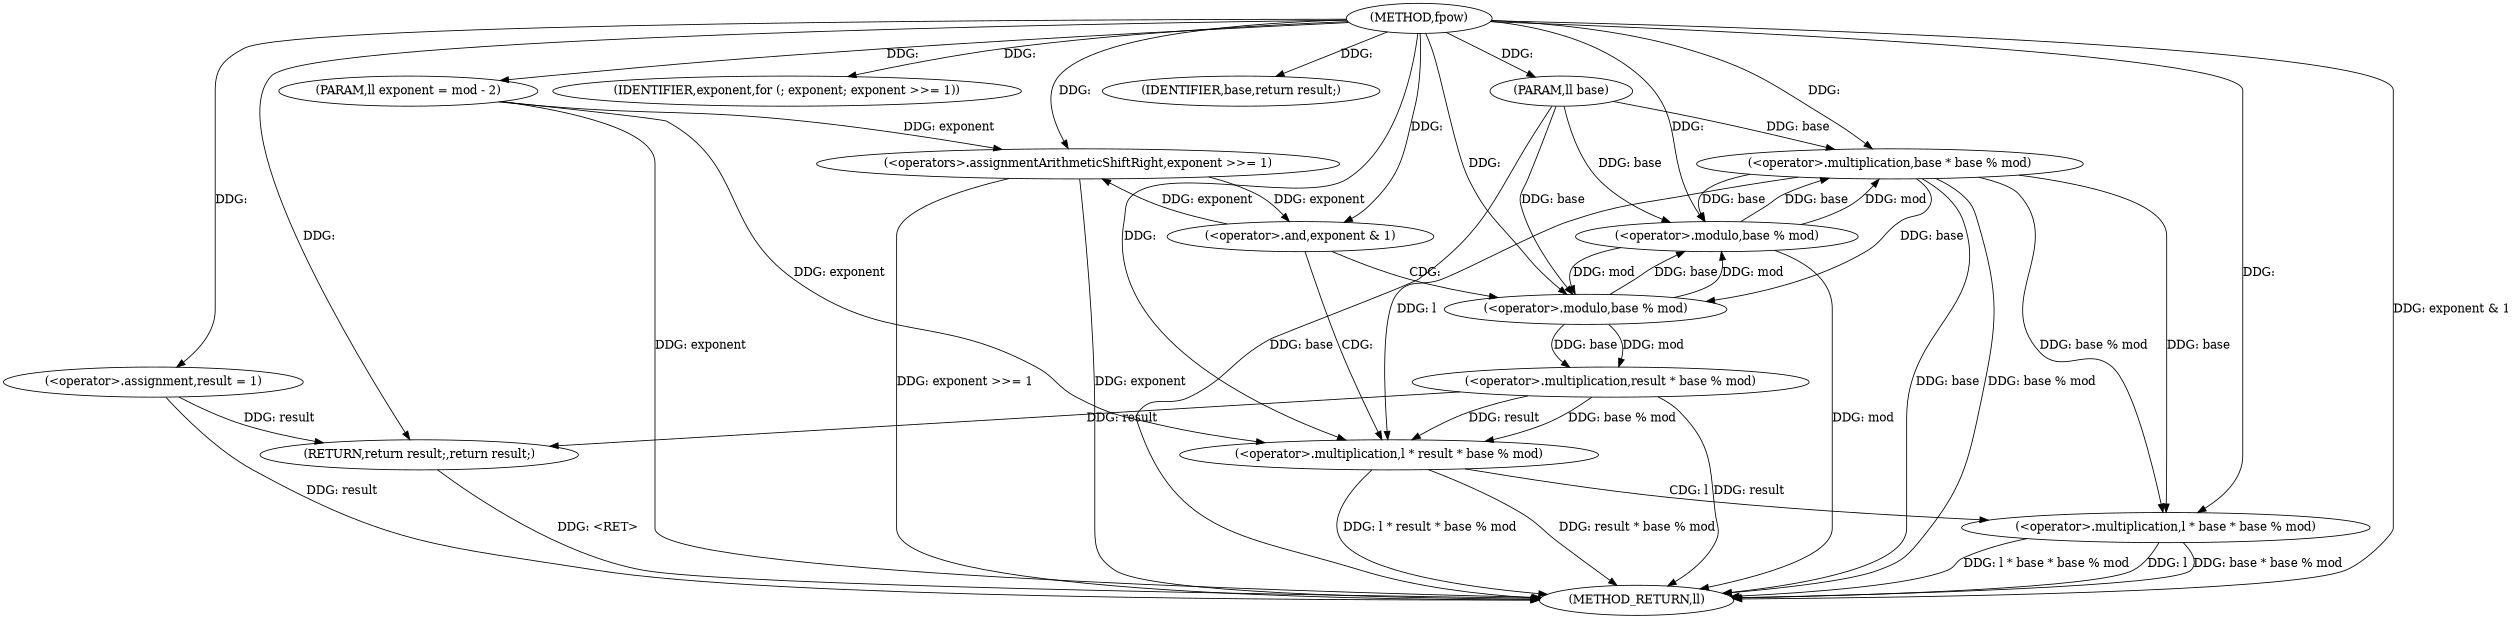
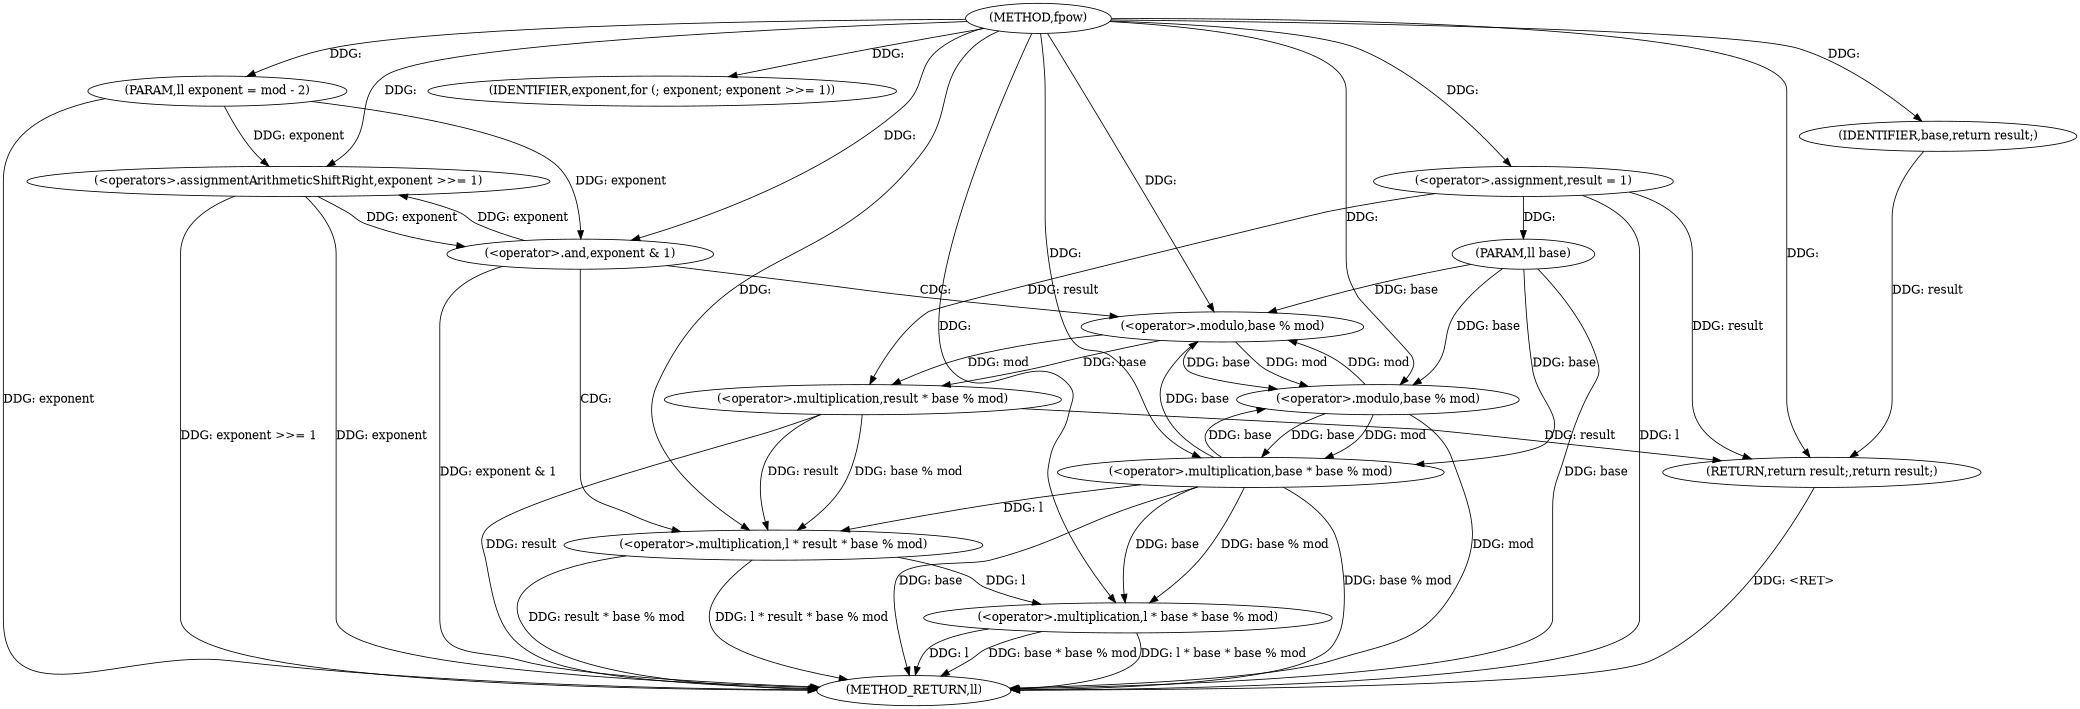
(1487, 53) -> (1523, 214)
(2393, 190) -> (440, 622)
none -> (1139, 257)
none -> (1892, 304)
(848, 309) -> (472, 130)
(342, 491) -> (1660, 436)
(1689, 491) -> (1006, 582)
